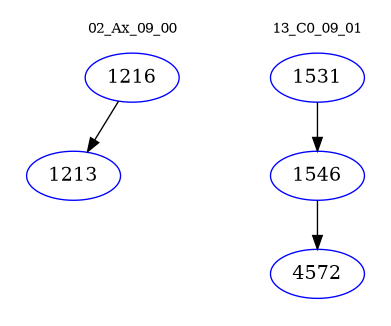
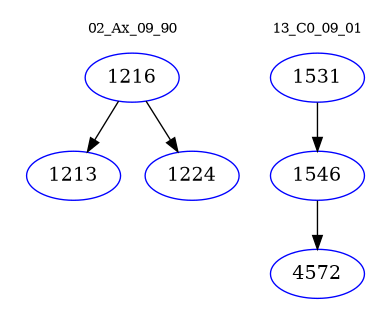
(133, 29) -> (133, 29)
none -> (192, 176)
